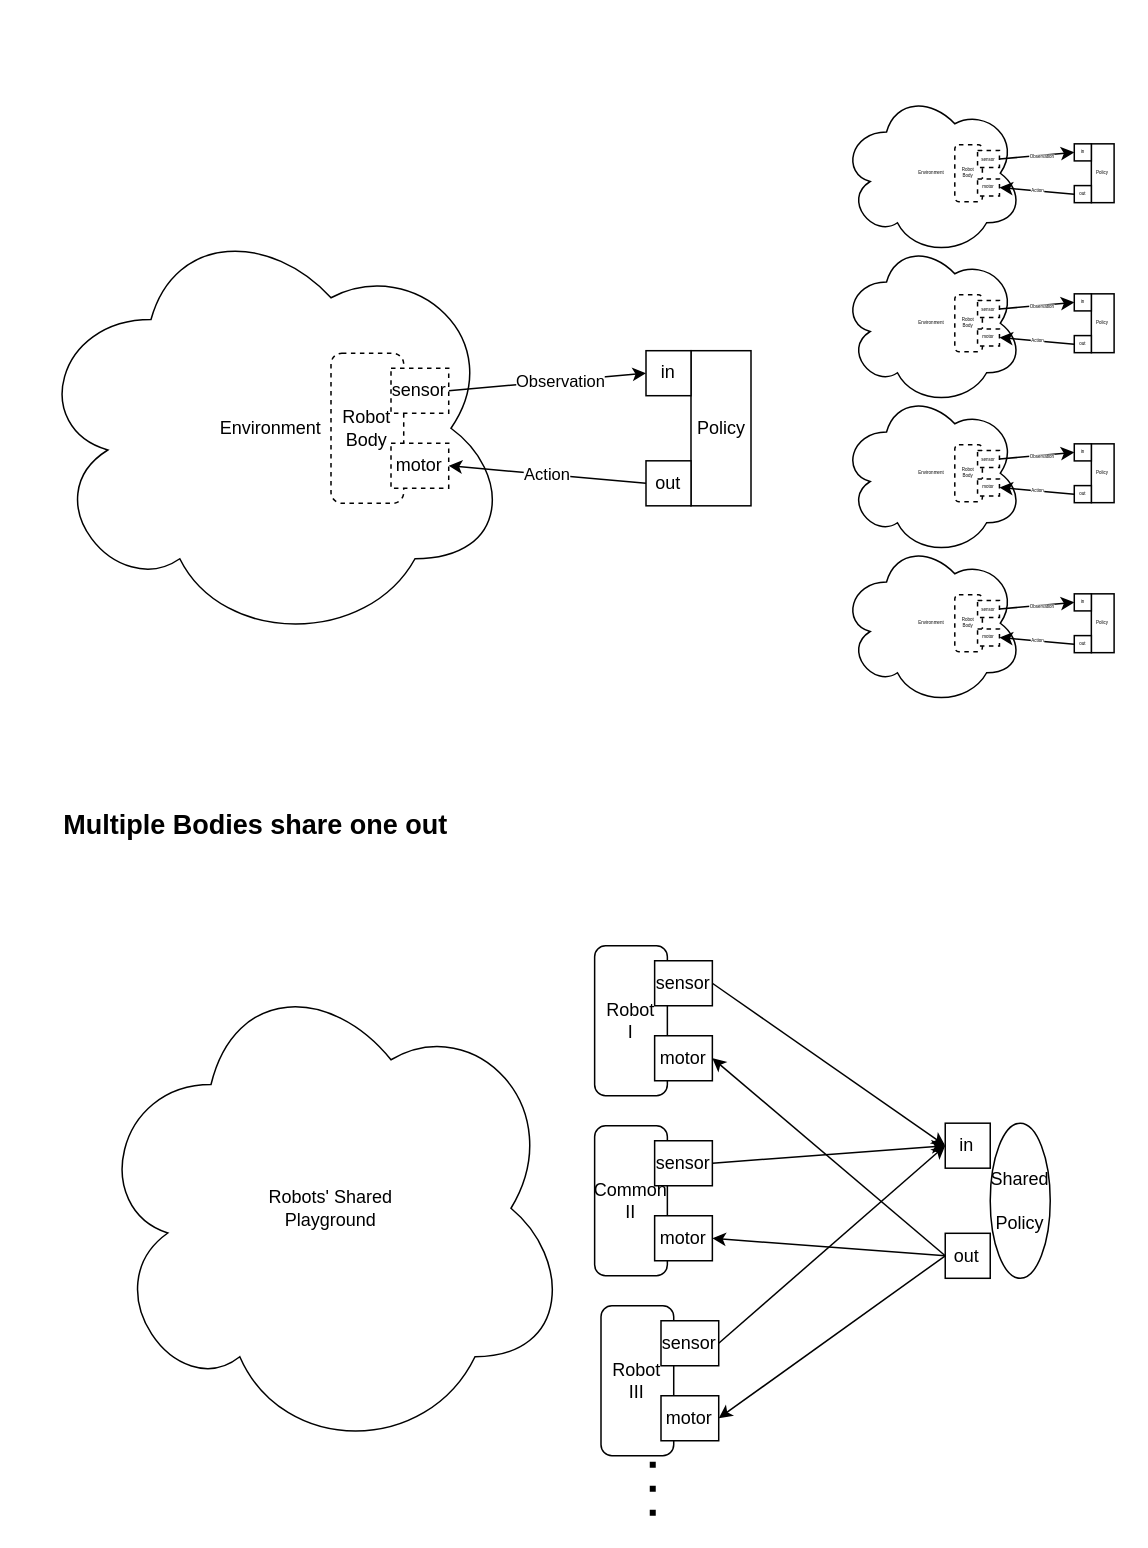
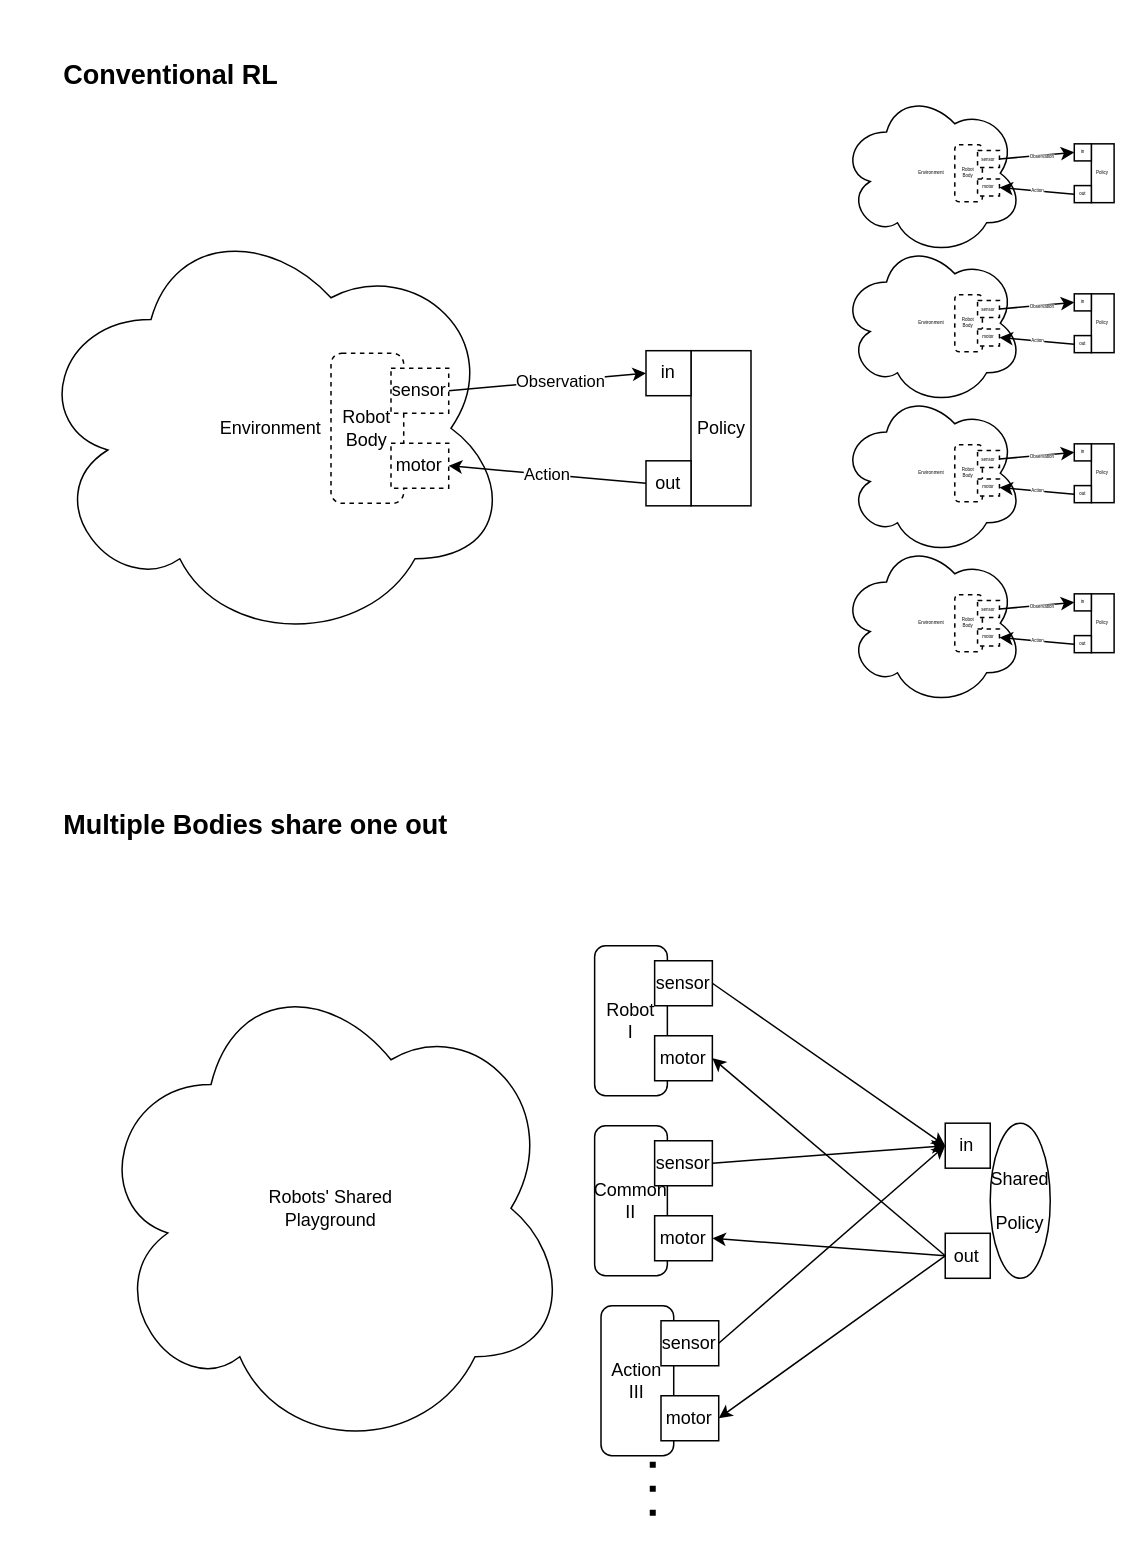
none -> (248, 76)
(637, 1381) -> (637, 1381)
